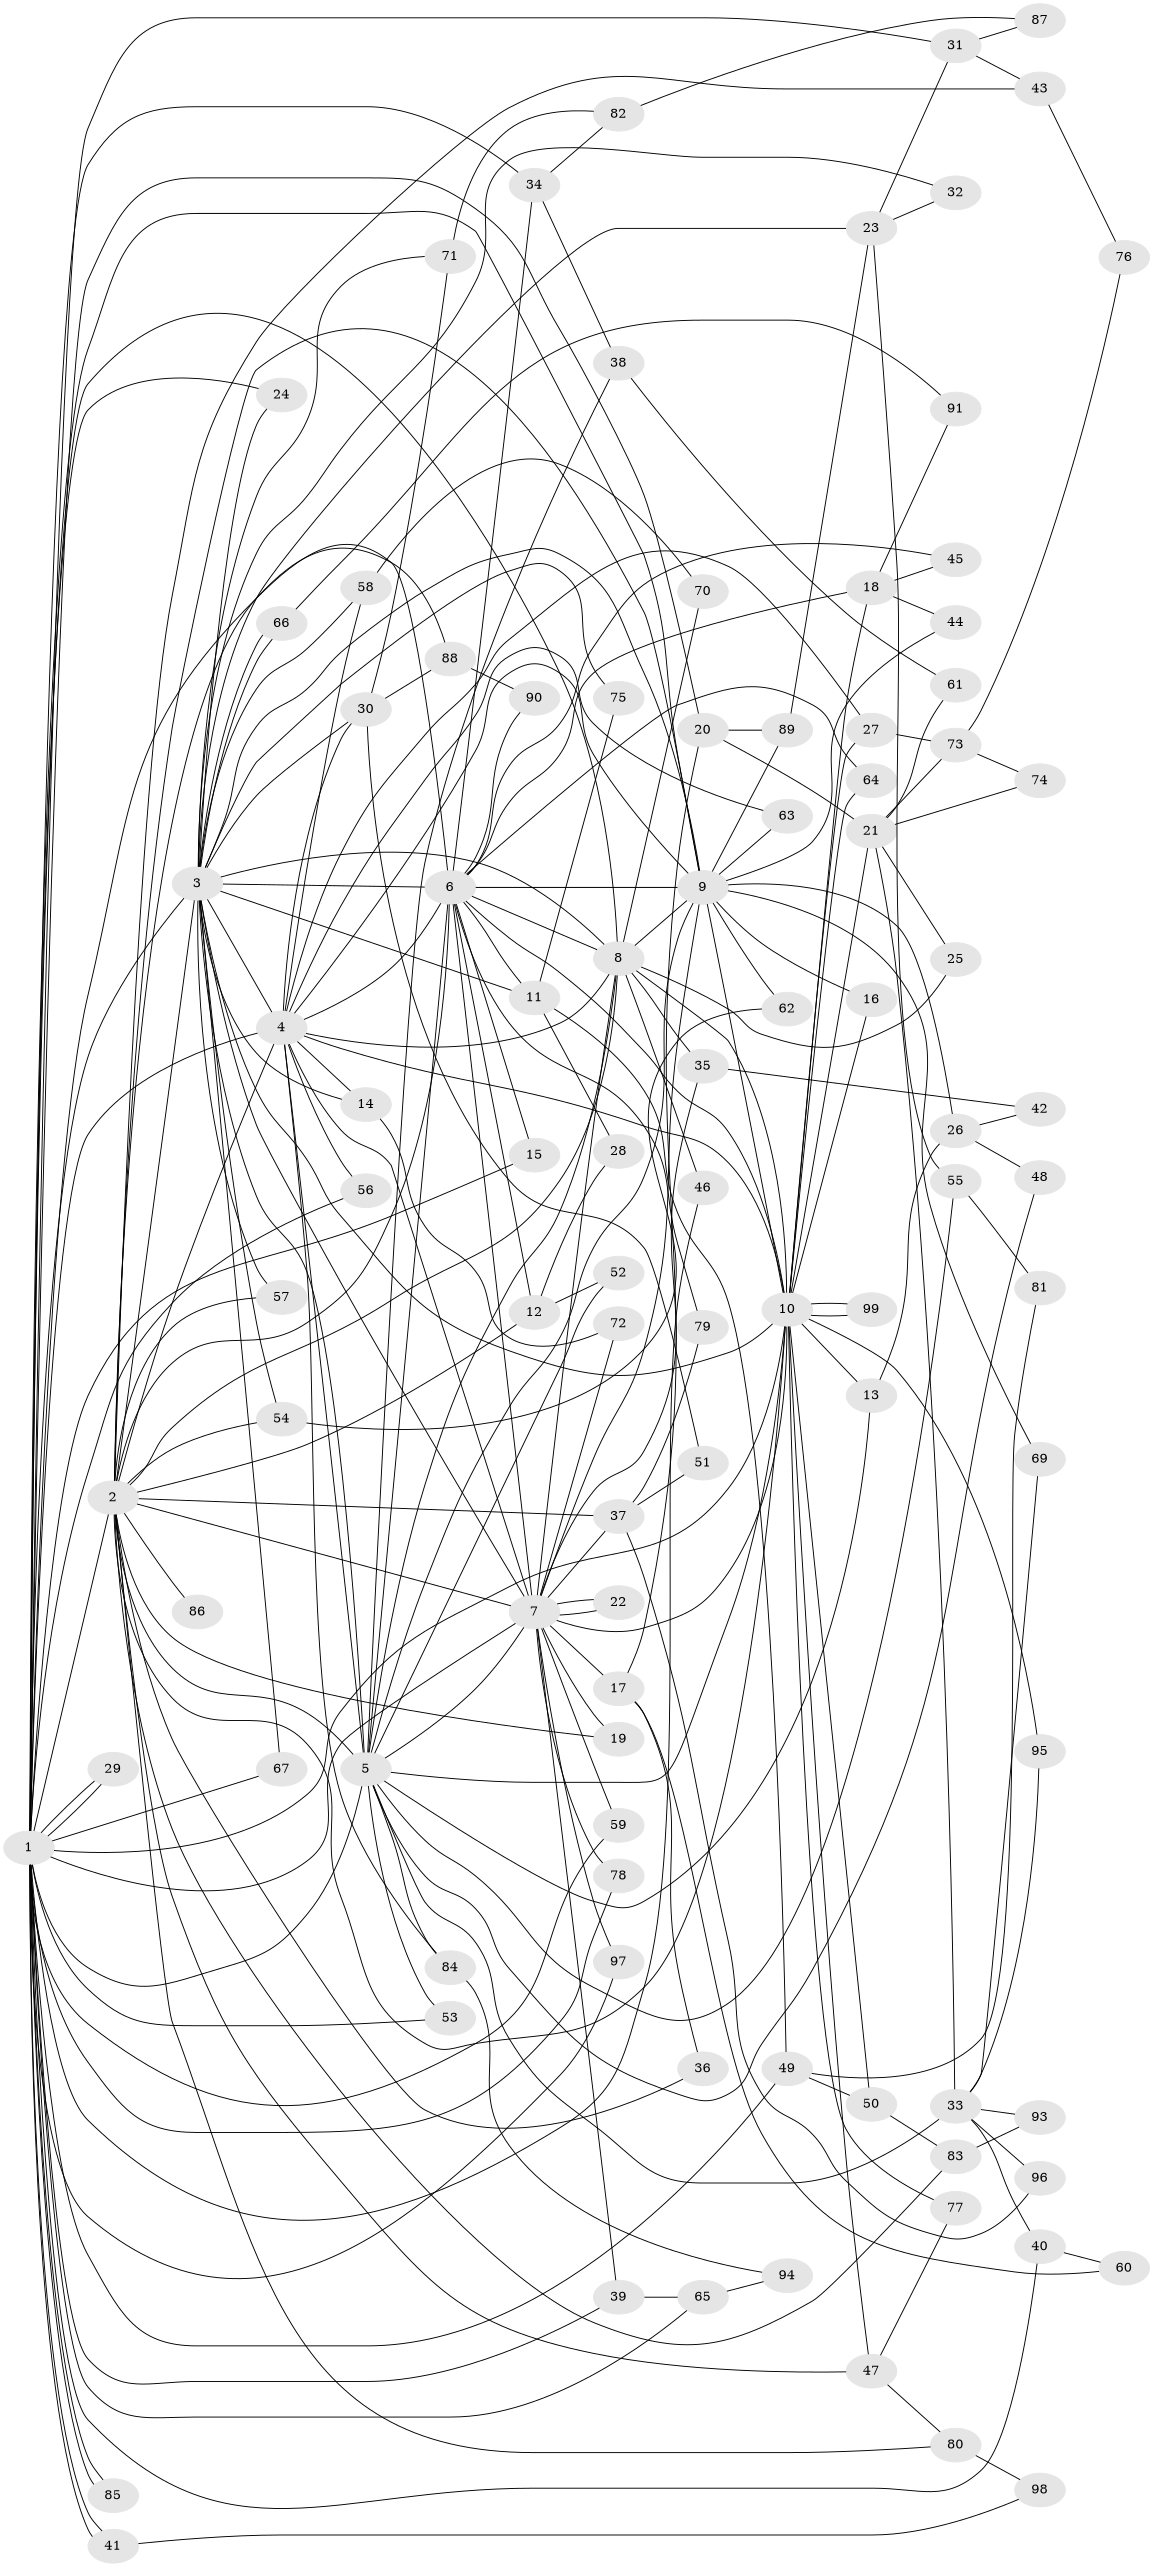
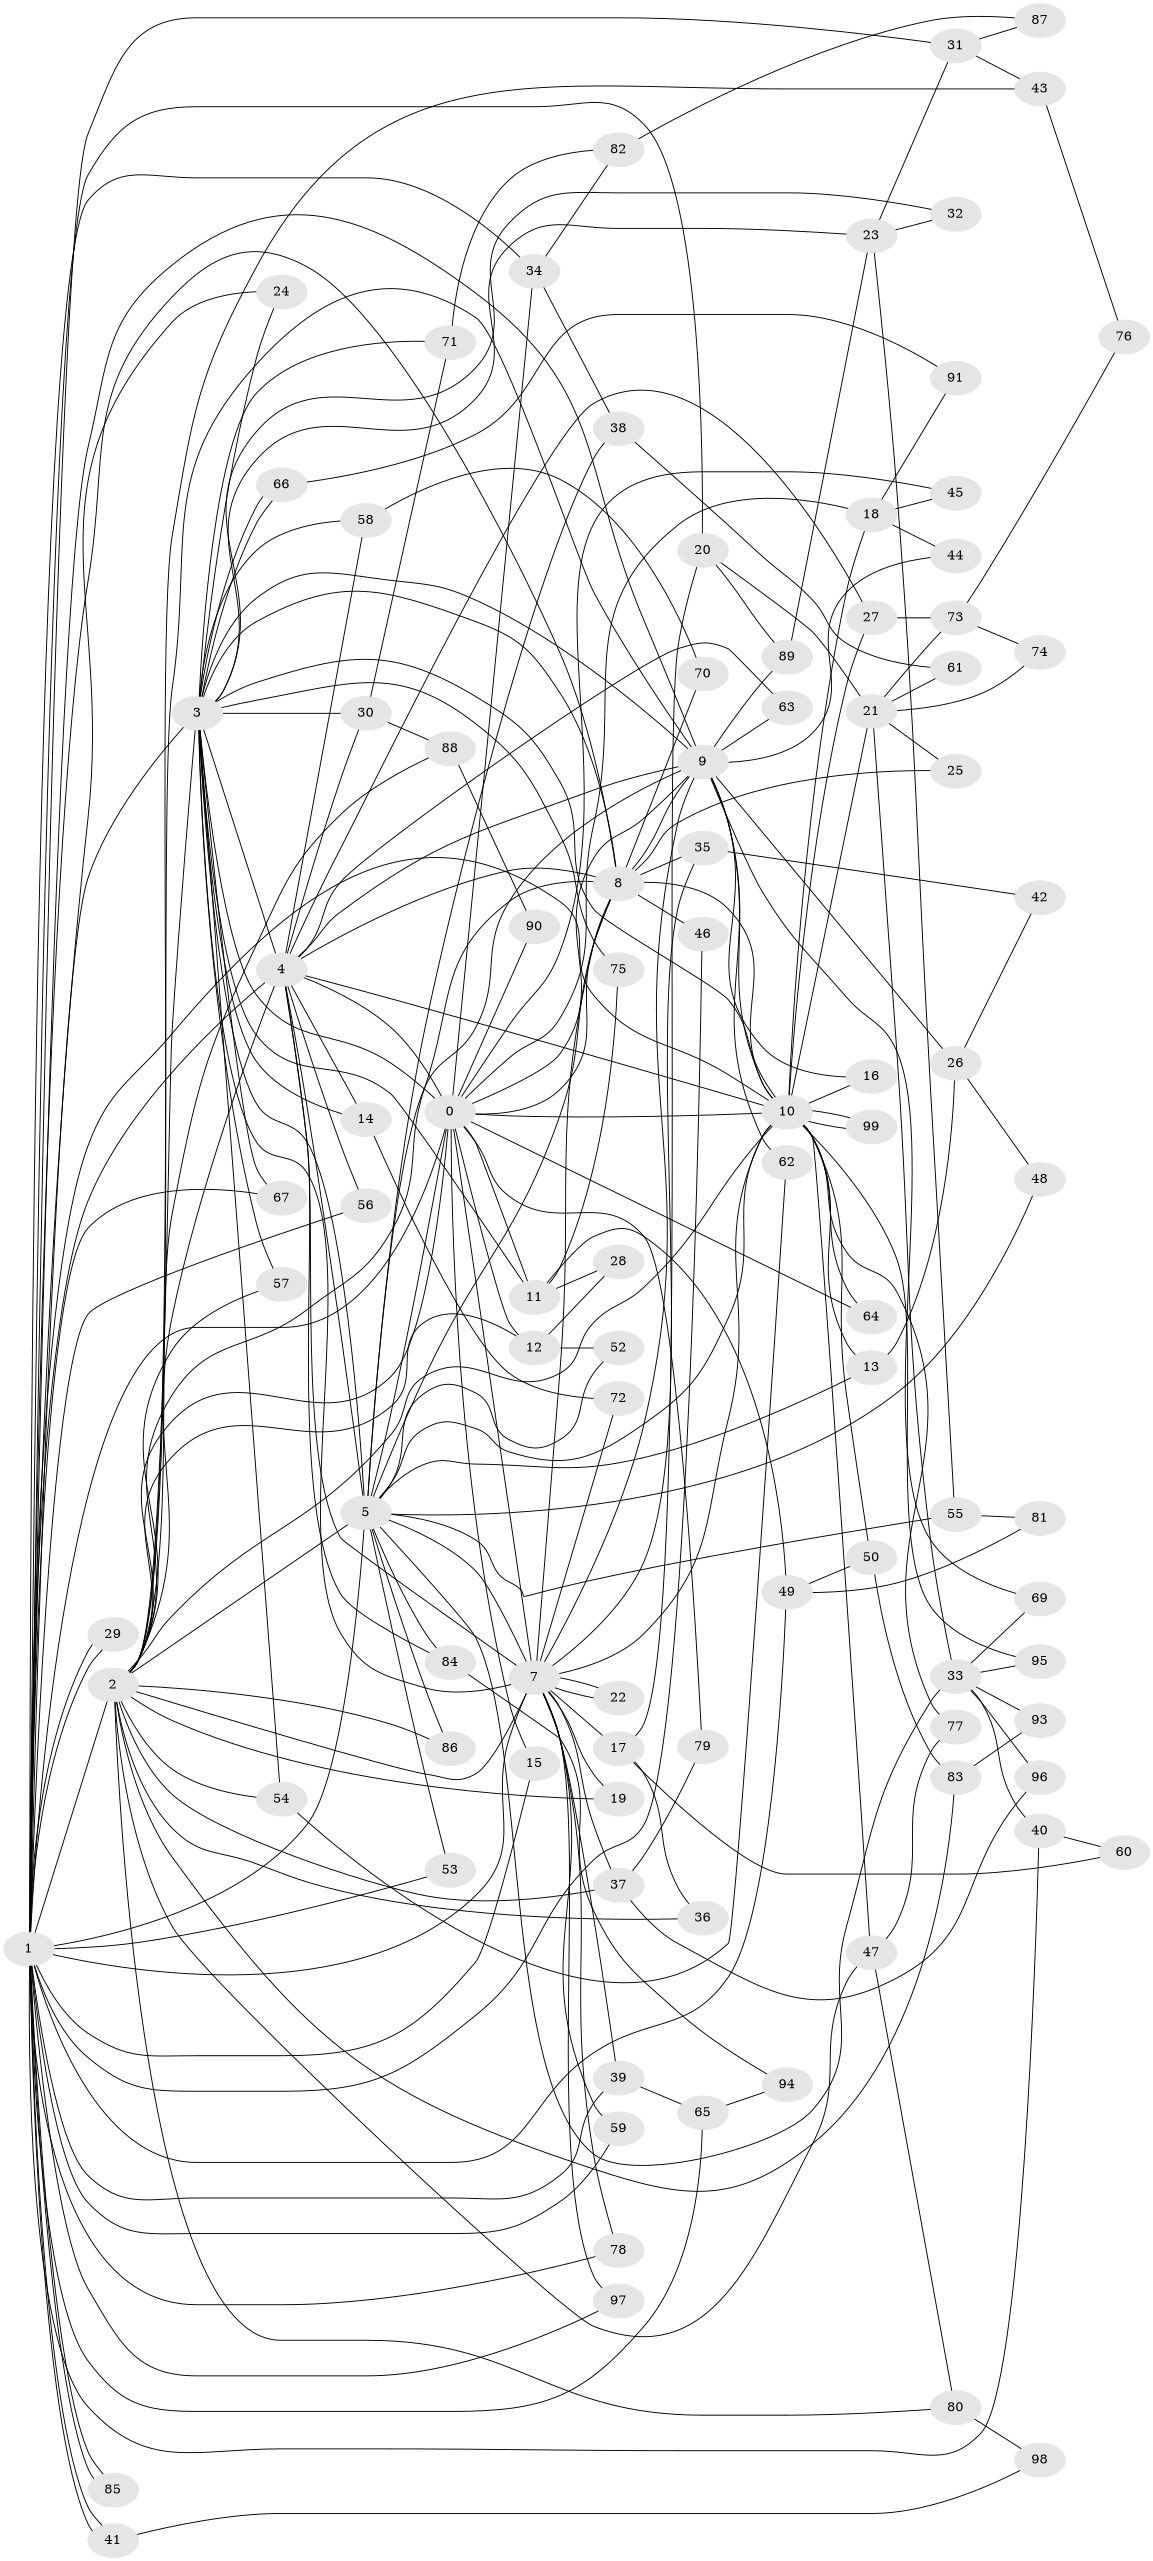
(450, 887) -> (450, 1112)
(703, 1463) -> none
none -> (405, 1632)
